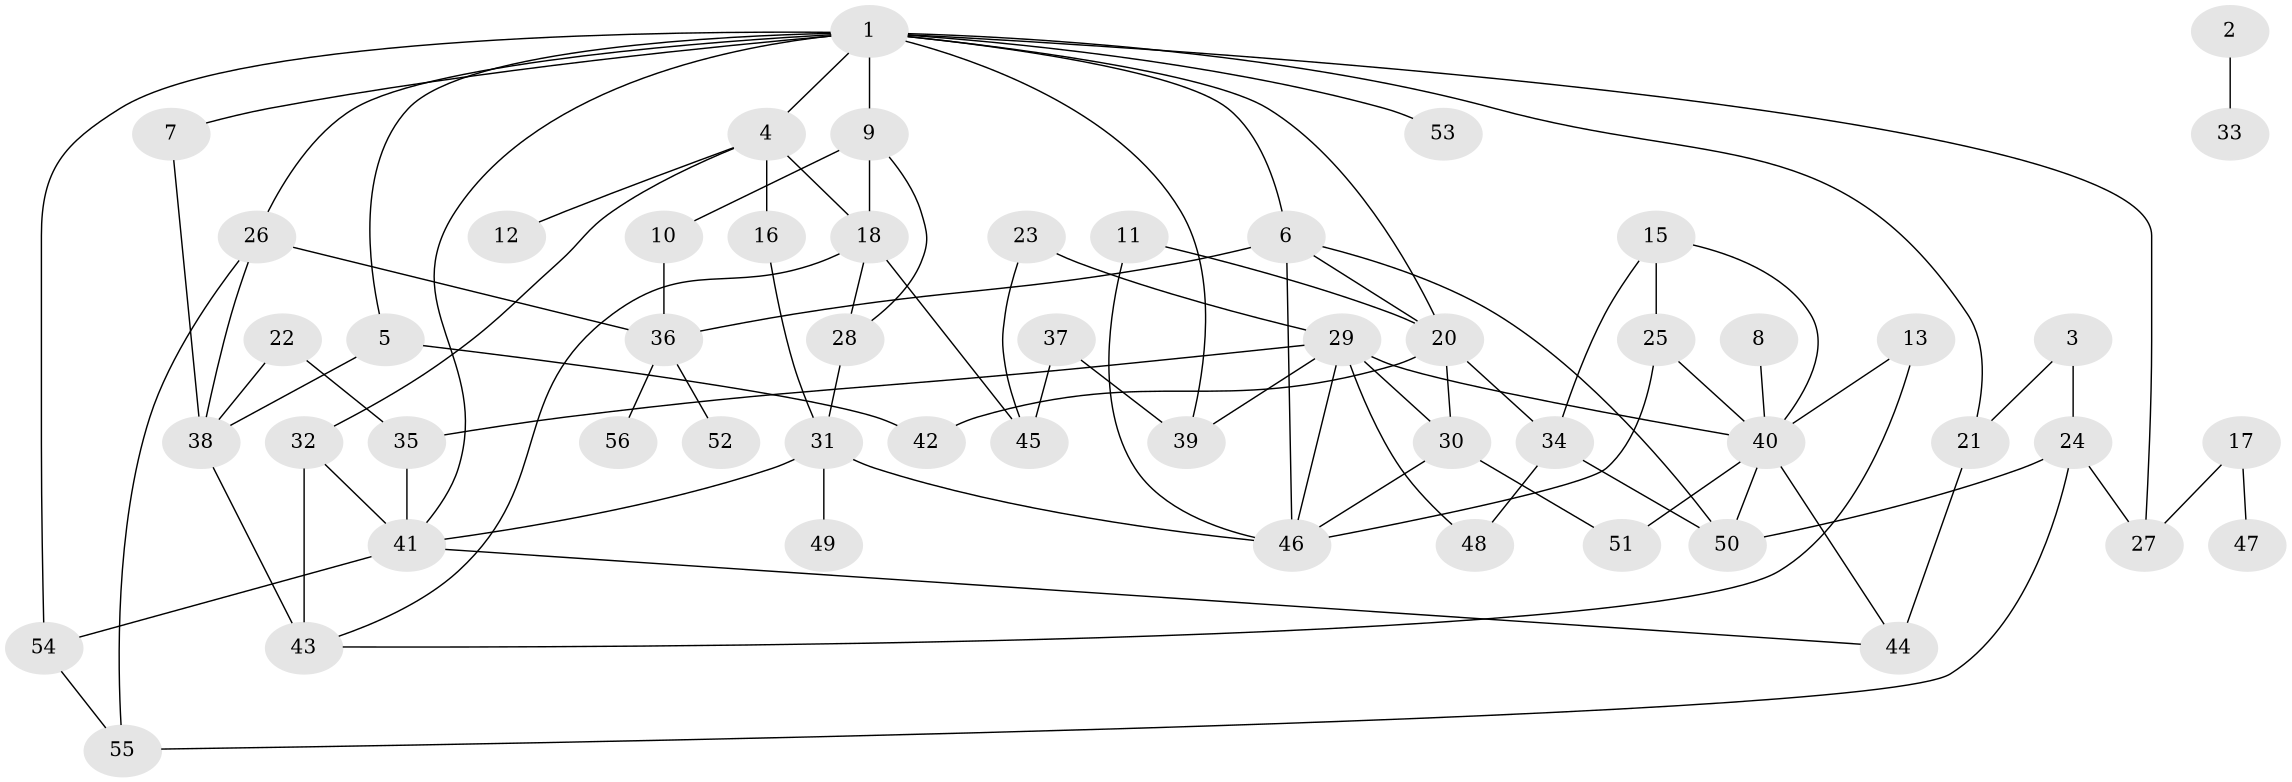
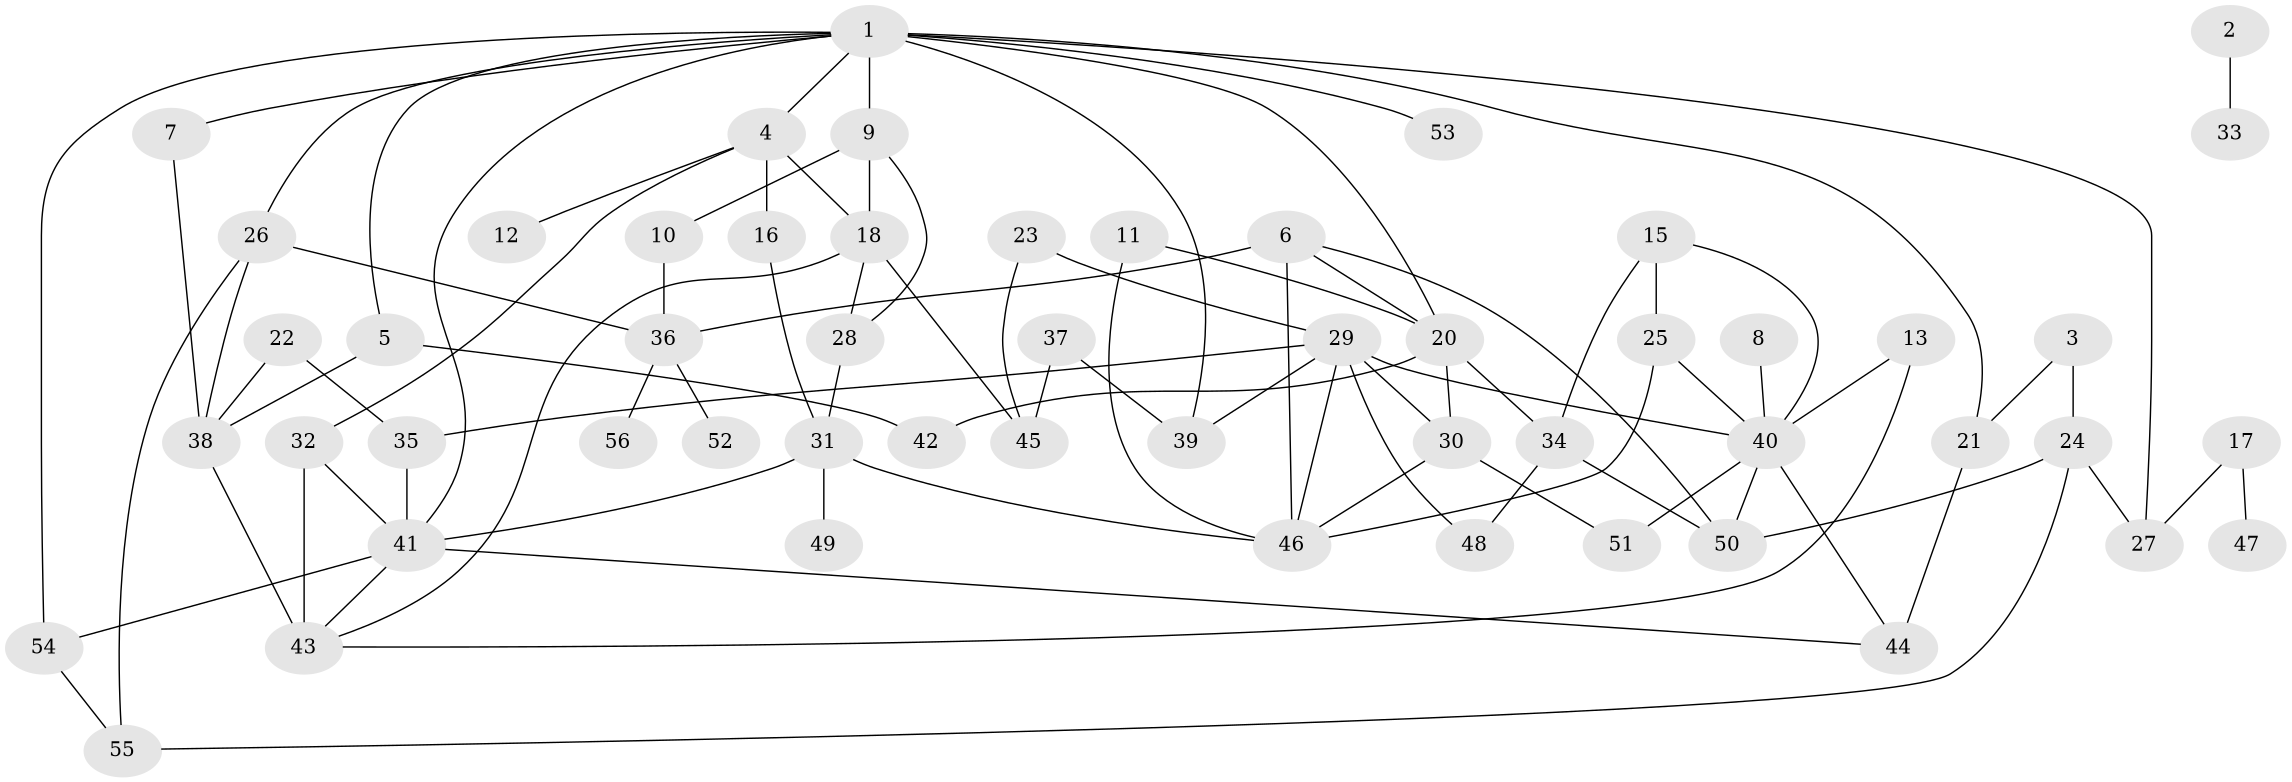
(1194, 91) -> none
none -> (356, 597)
